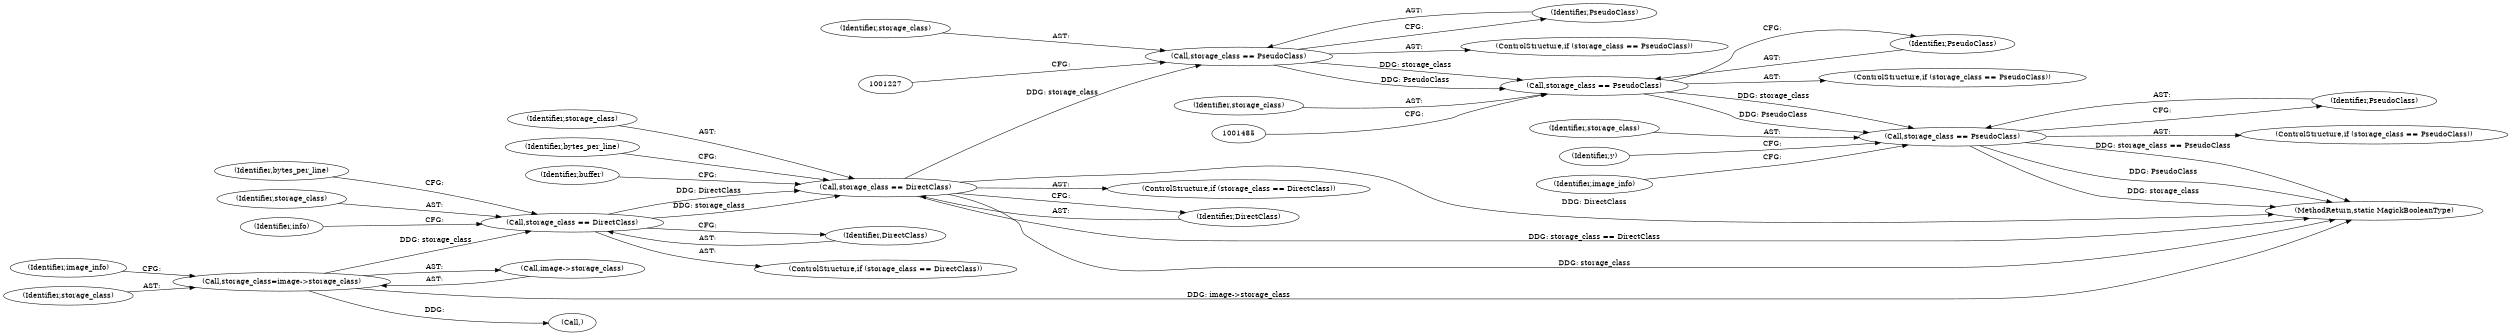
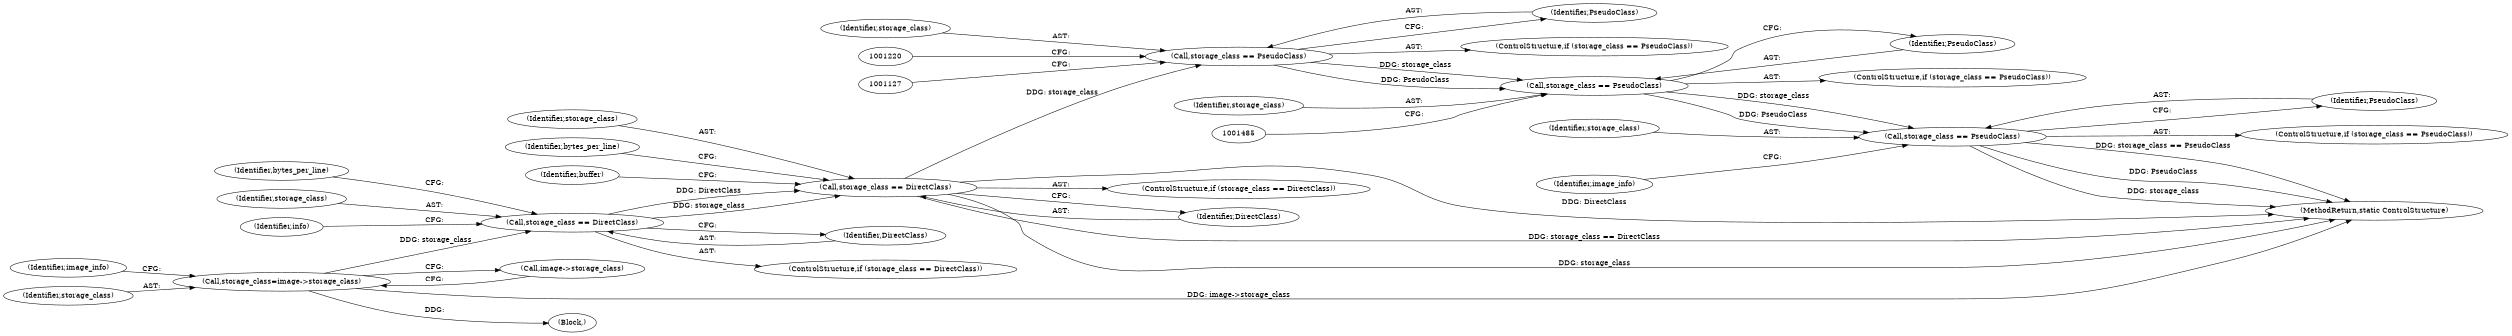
none -> (886, 56)
(886, 84) -> (886, 84)
(1594, 156) -> none
(2374, 211) -> (2374, 211)
(436, 267) -> (436, 267)
(436, 279) -> (436, 279)
(572, 323) -> (572, 323)
